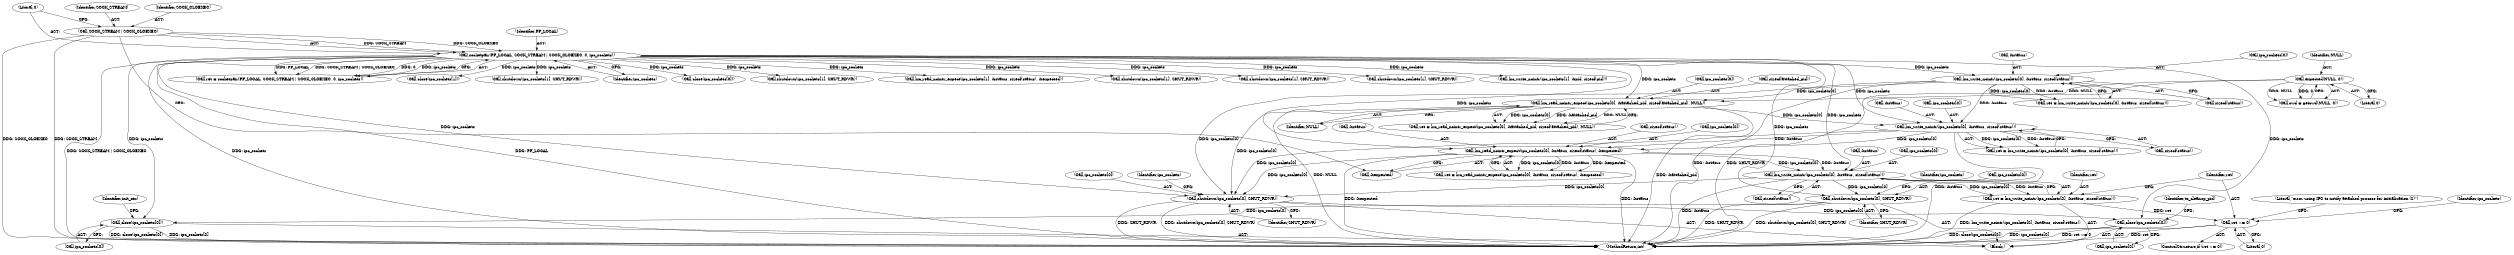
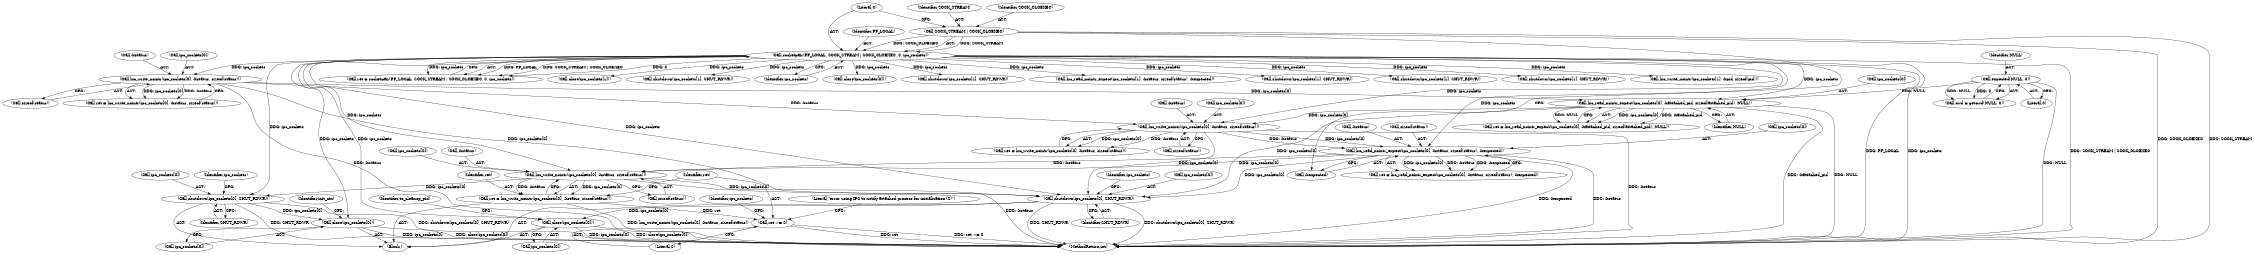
(1784, 79) -> none
(1746, 163) -> (2055, 163)
(2192, 247) -> none
